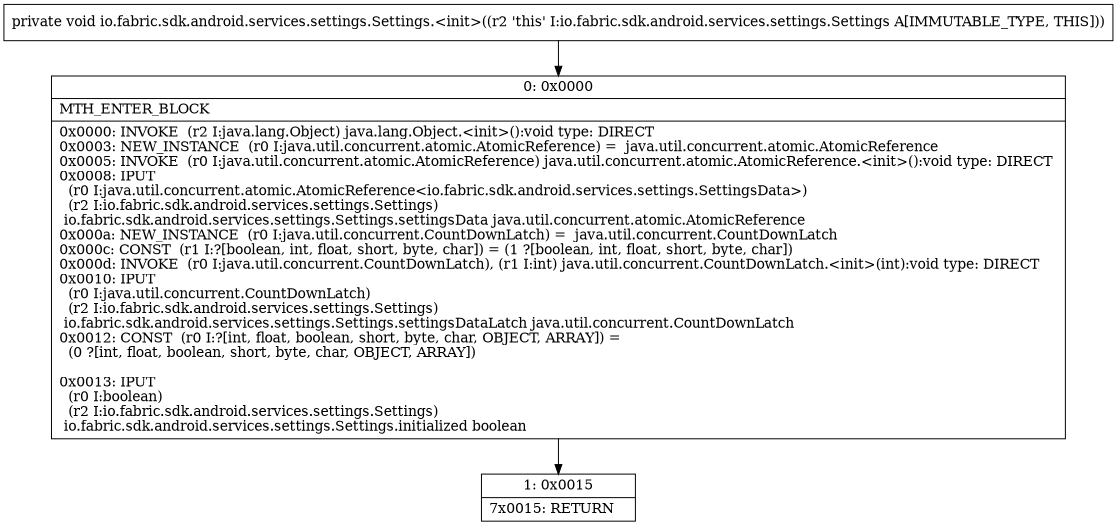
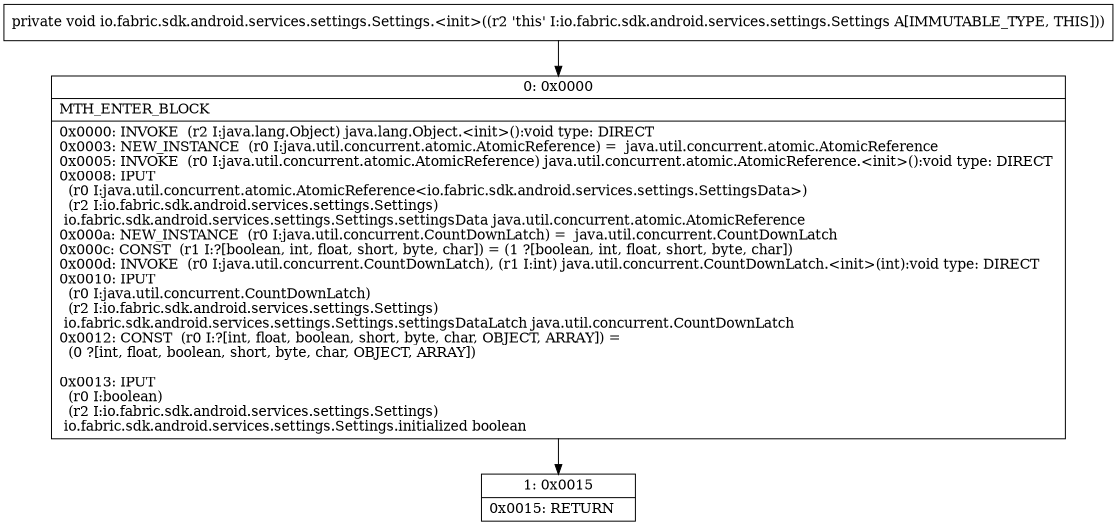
(558, 509) -> (558, 509)
